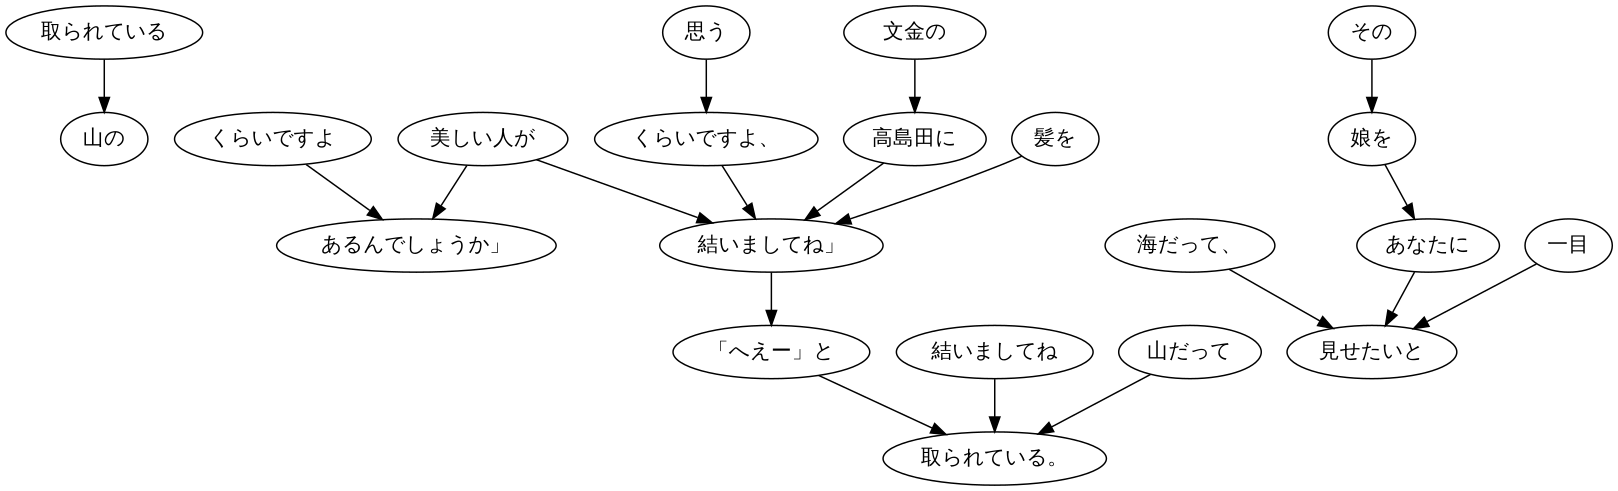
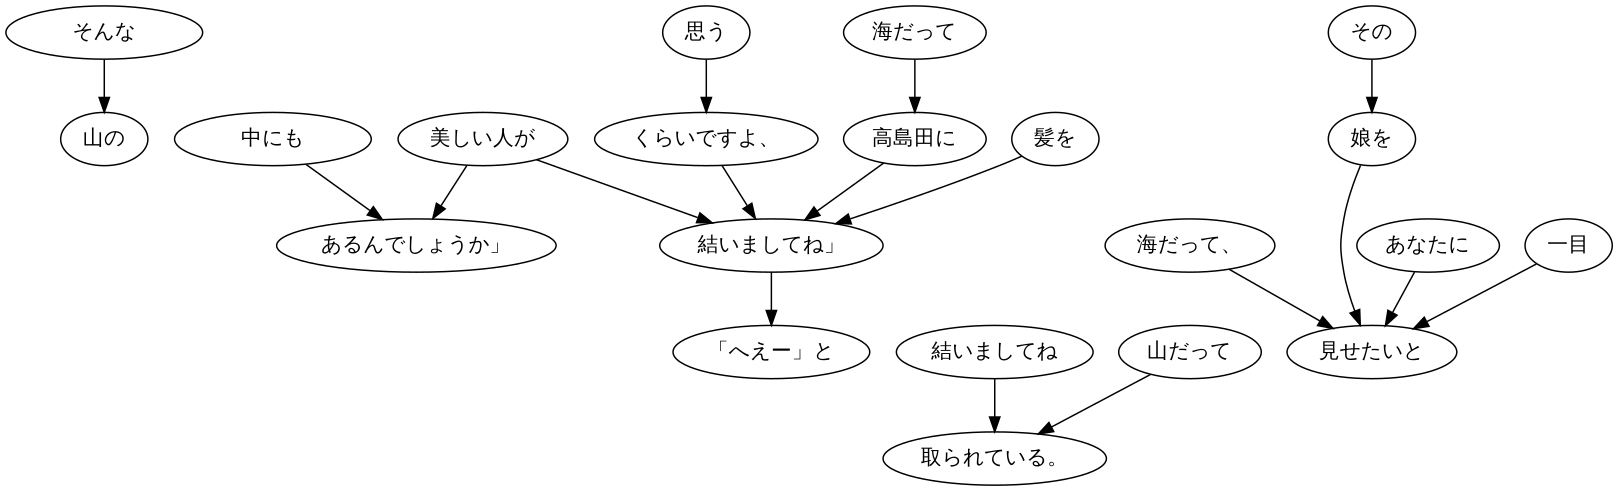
(104, 33) -> (104, 33)
(915, 33) -> (915, 33)
(273, 139) -> (273, 139)
(1396, 185) -> (1341, 238)
(875, 402) -> none
